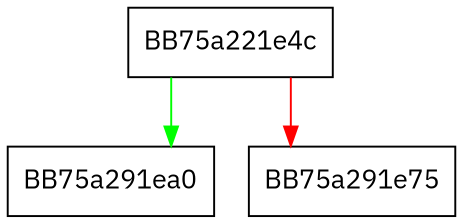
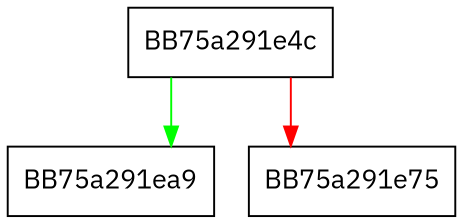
(231, 42) -> (231, 42)
(111, 181) -> (111, 181)
